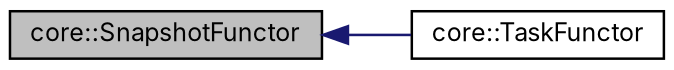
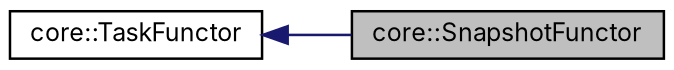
(380, 35) -> (320, 35)
